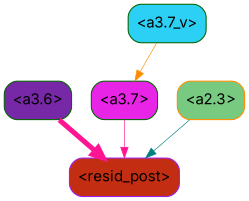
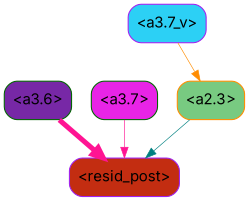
(167, 23) -> (167, 23)
(148, 57) -> (186, 57)
